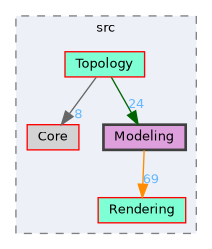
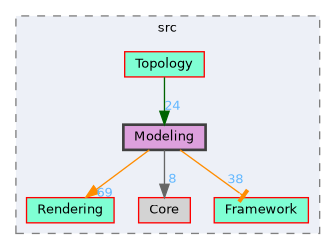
(83, 95) -> (164, 167)
none -> (261, 210)
